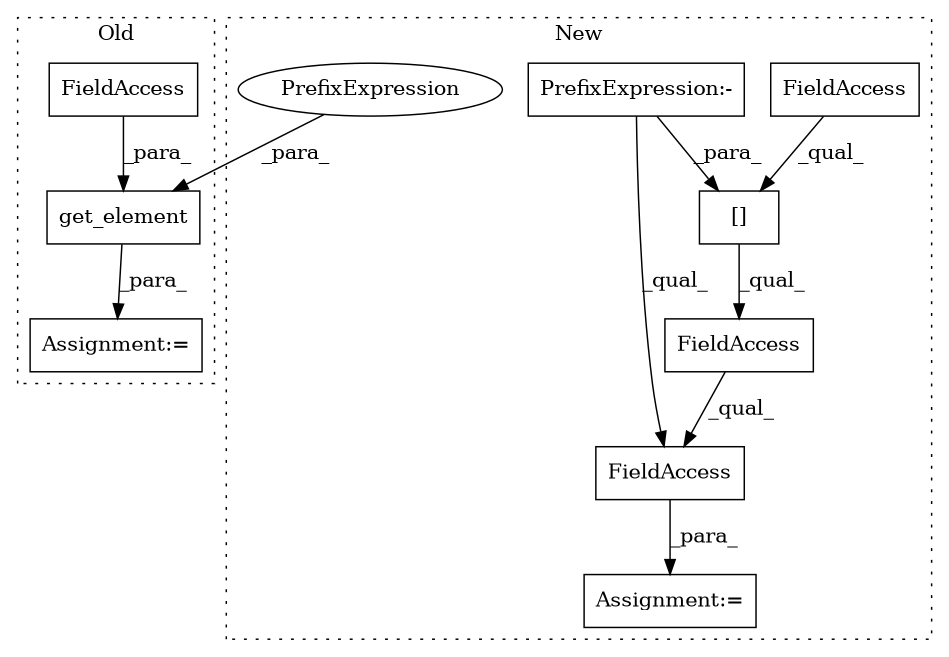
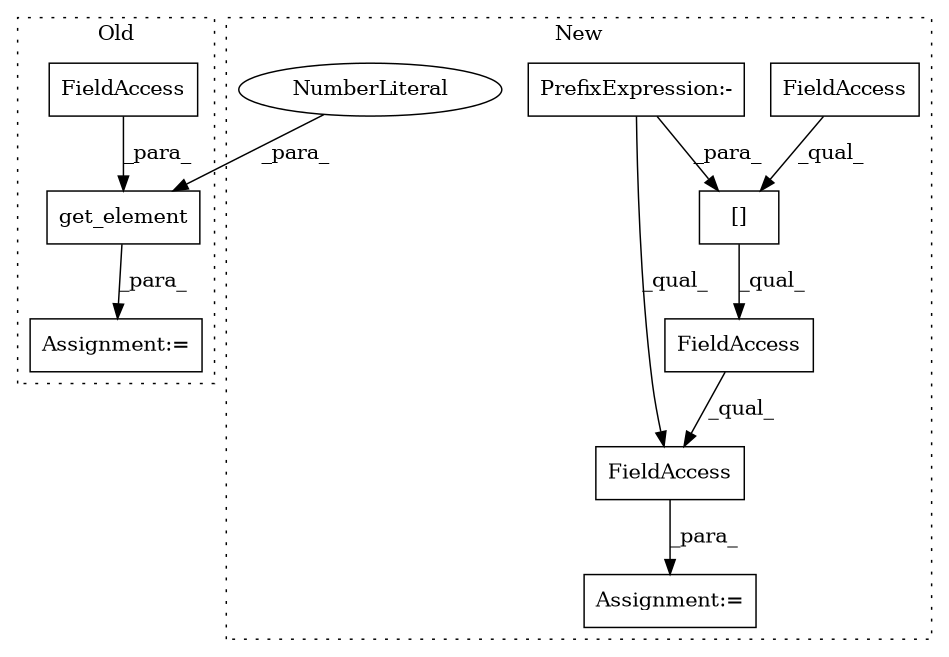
(370, 90) -> (370, 90)
